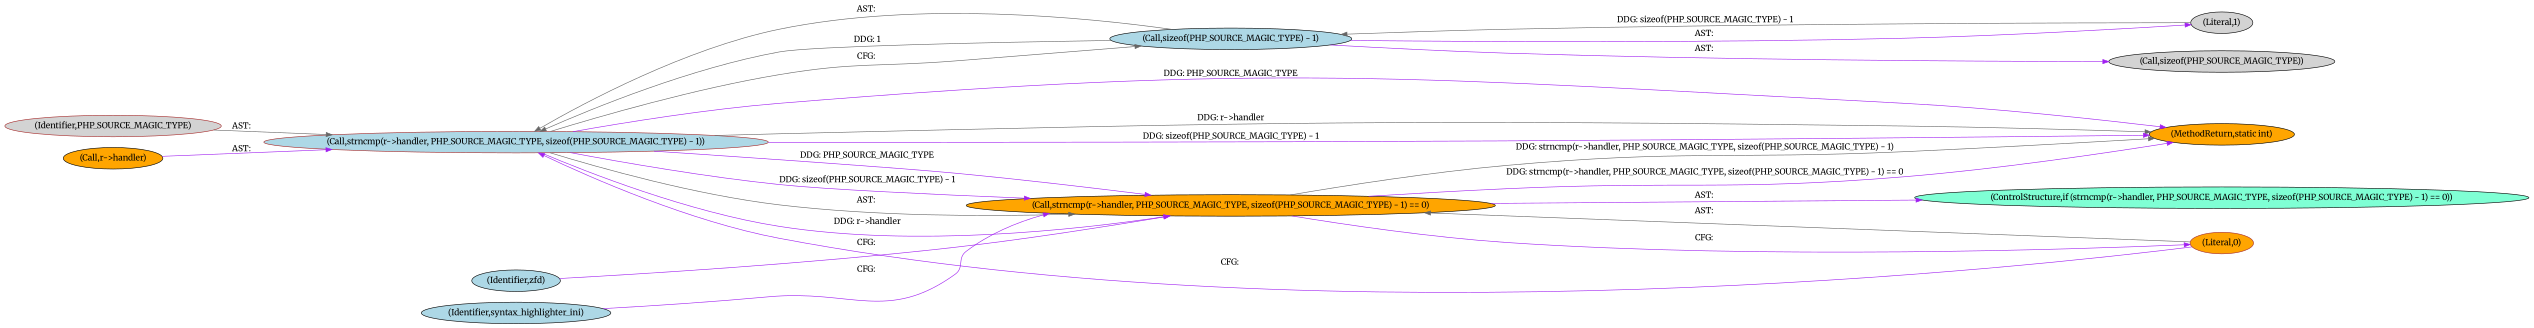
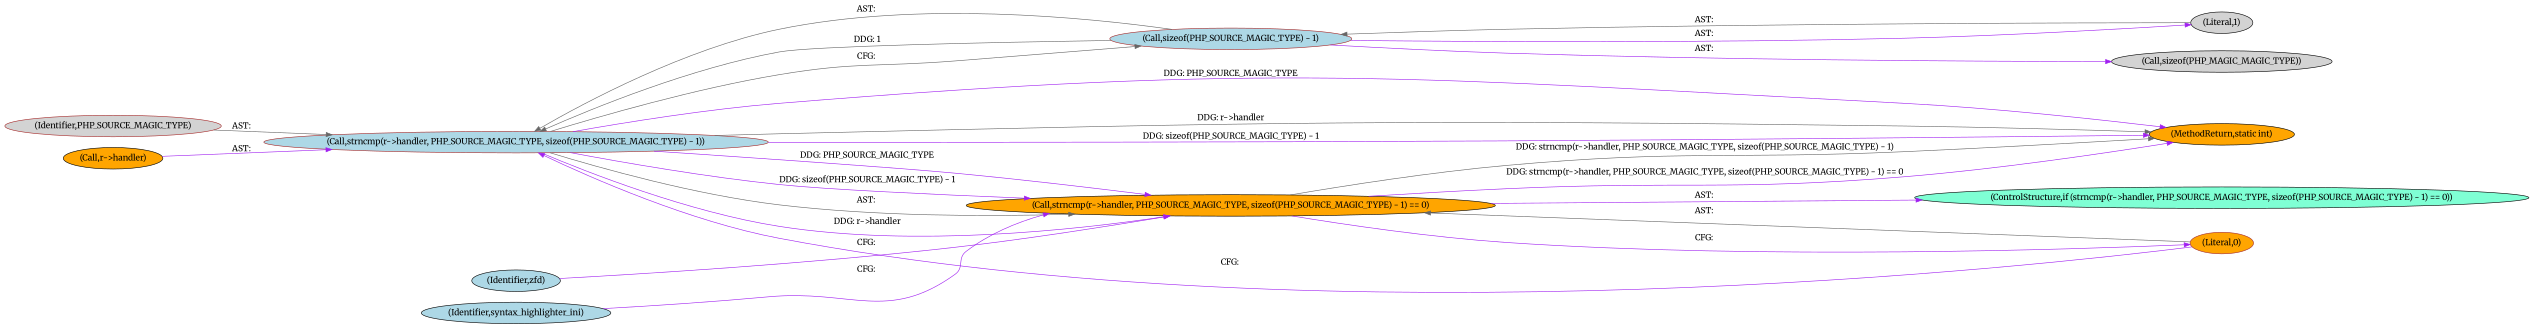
(1705, 20) -> (1705, 20)
(1231, 39) -> (1231, 39)
(2222, 62) -> (2222, 62)
